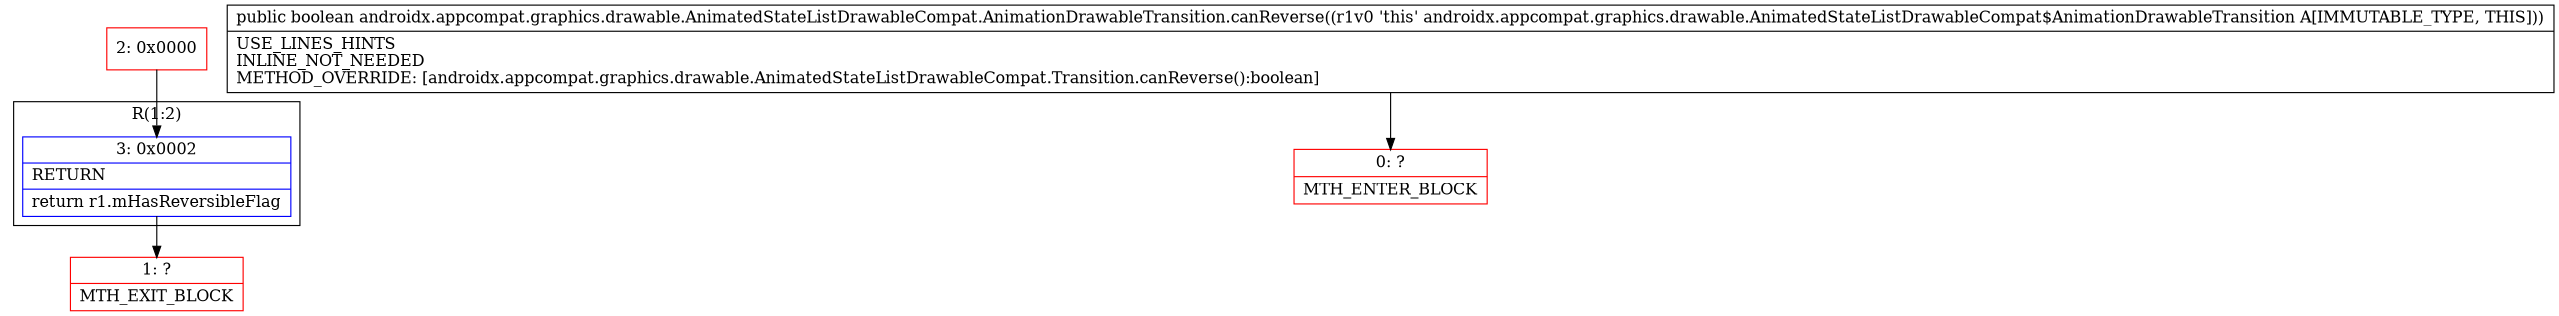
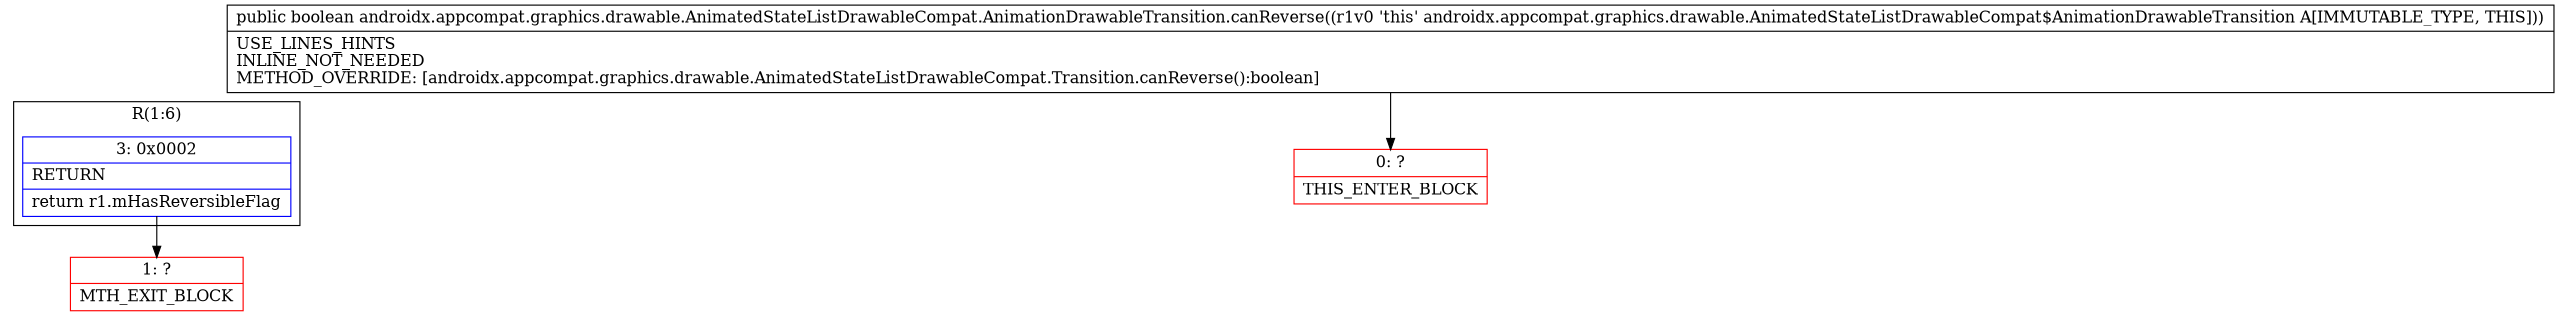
(157, 49) -> none
(157, 115) -> (157, 115)
(1391, 190) -> (1391, 190)
